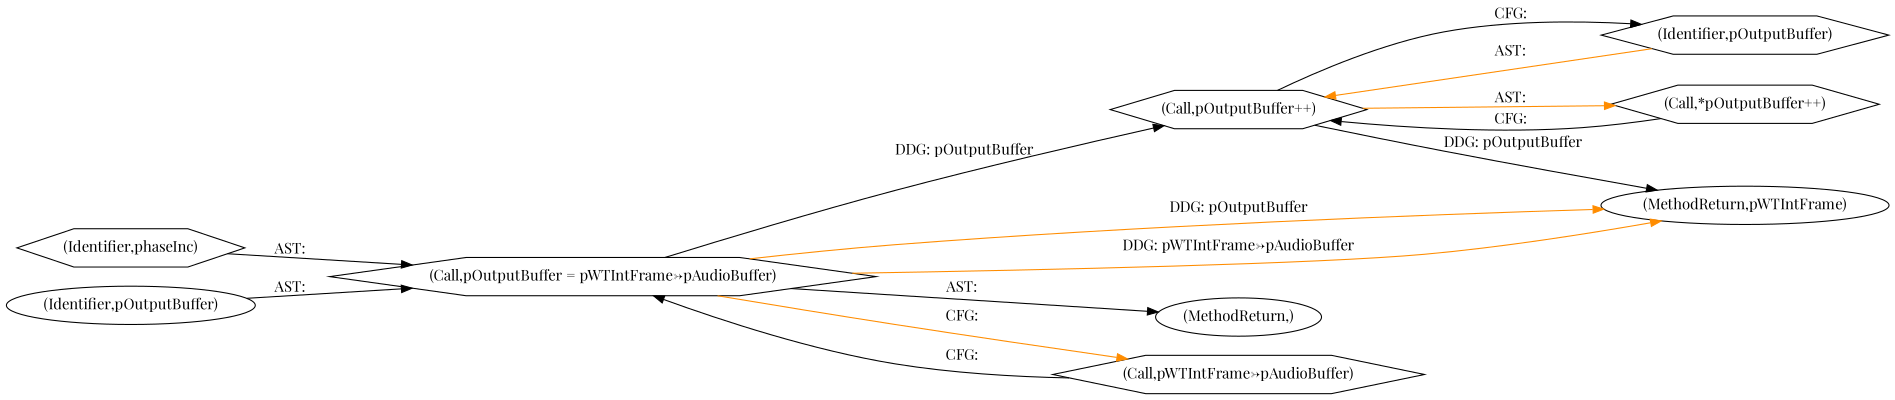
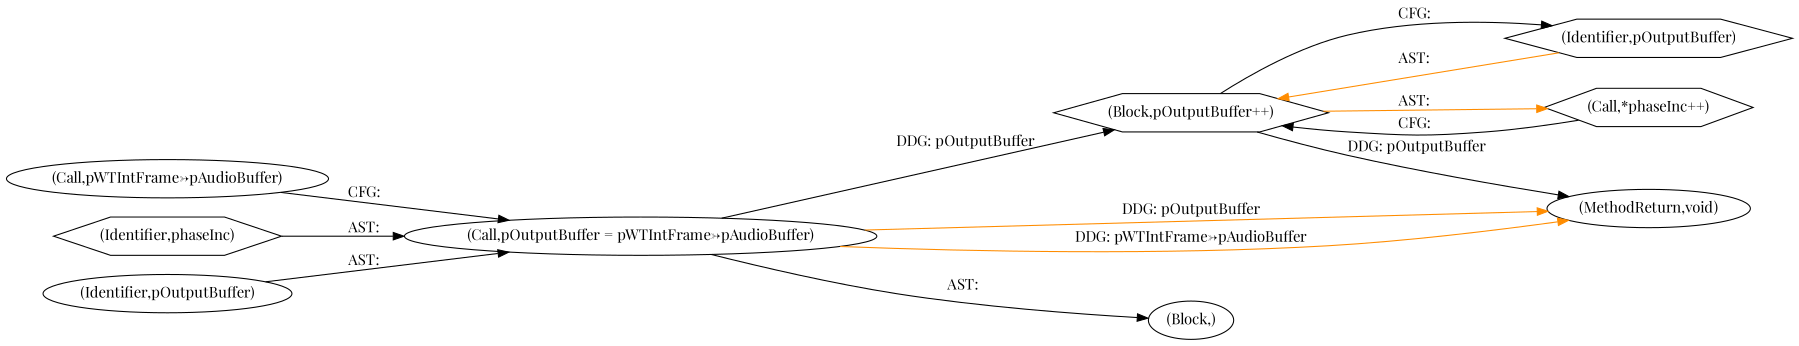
(1745, 104) -> (1649, 107)
(1239, 110) -> (1191, 113)
(1745, 205) -> (1649, 209)
(603, 277) -> (641, 236)
(1239, 317) -> (1191, 320)
(917, 328) -> none
(1239, 374) -> (167, 179)
